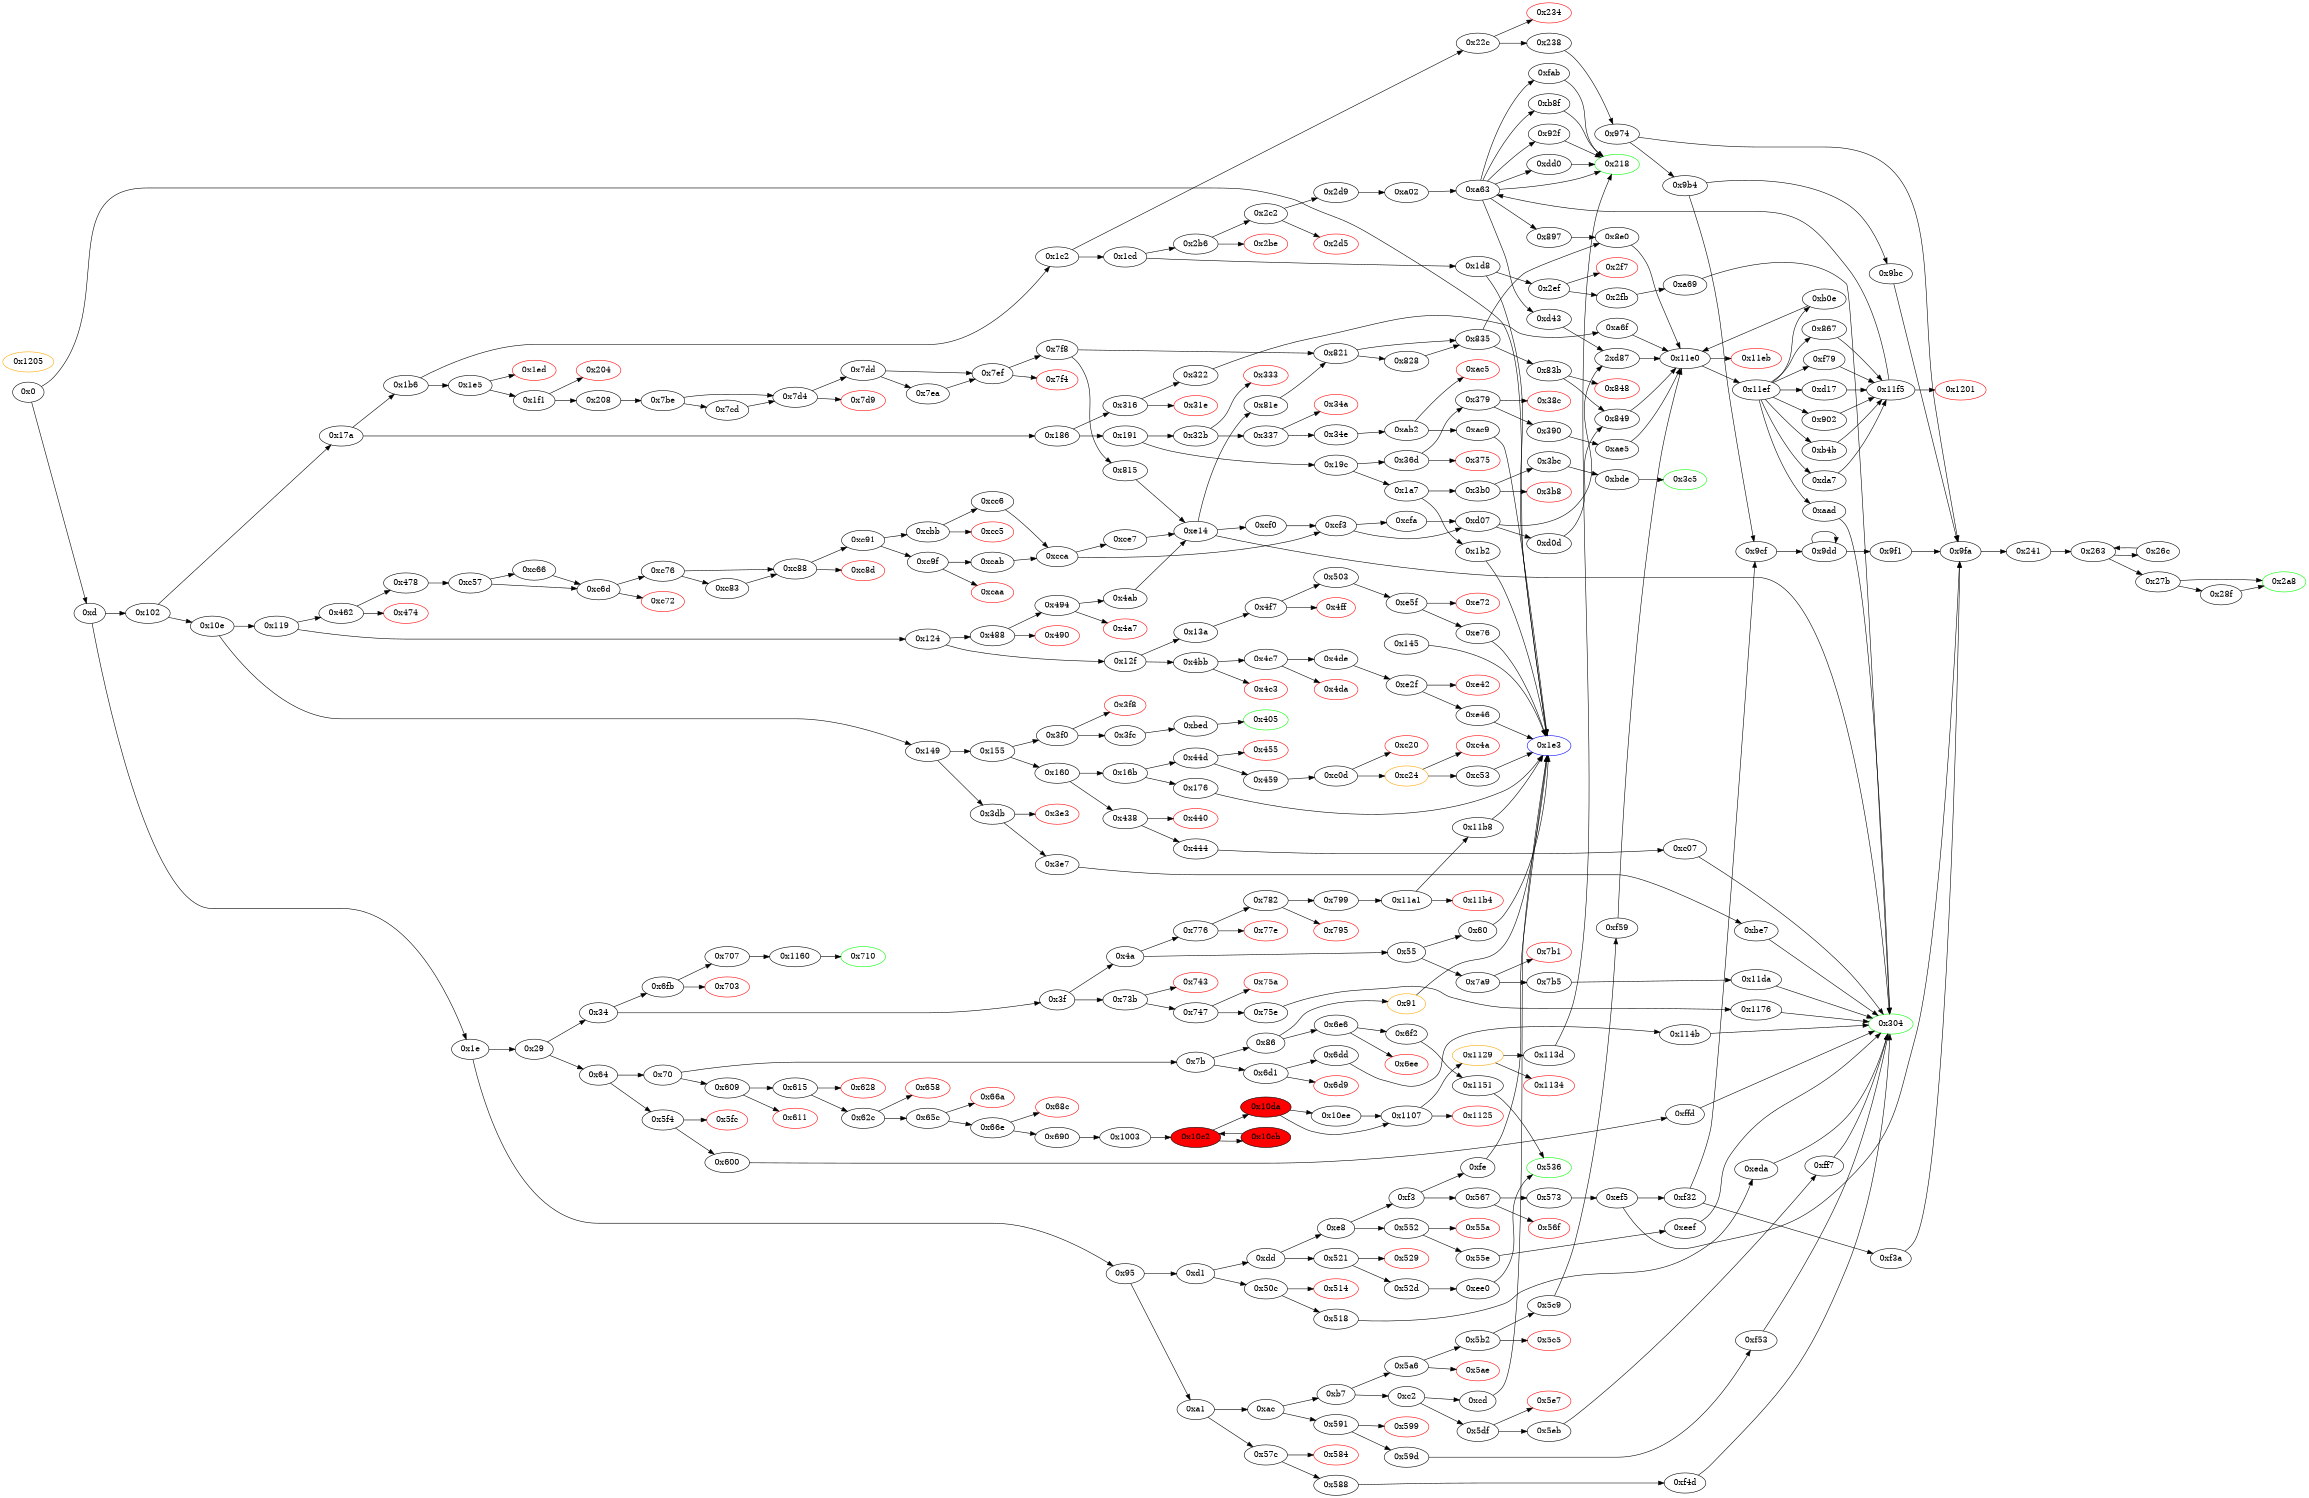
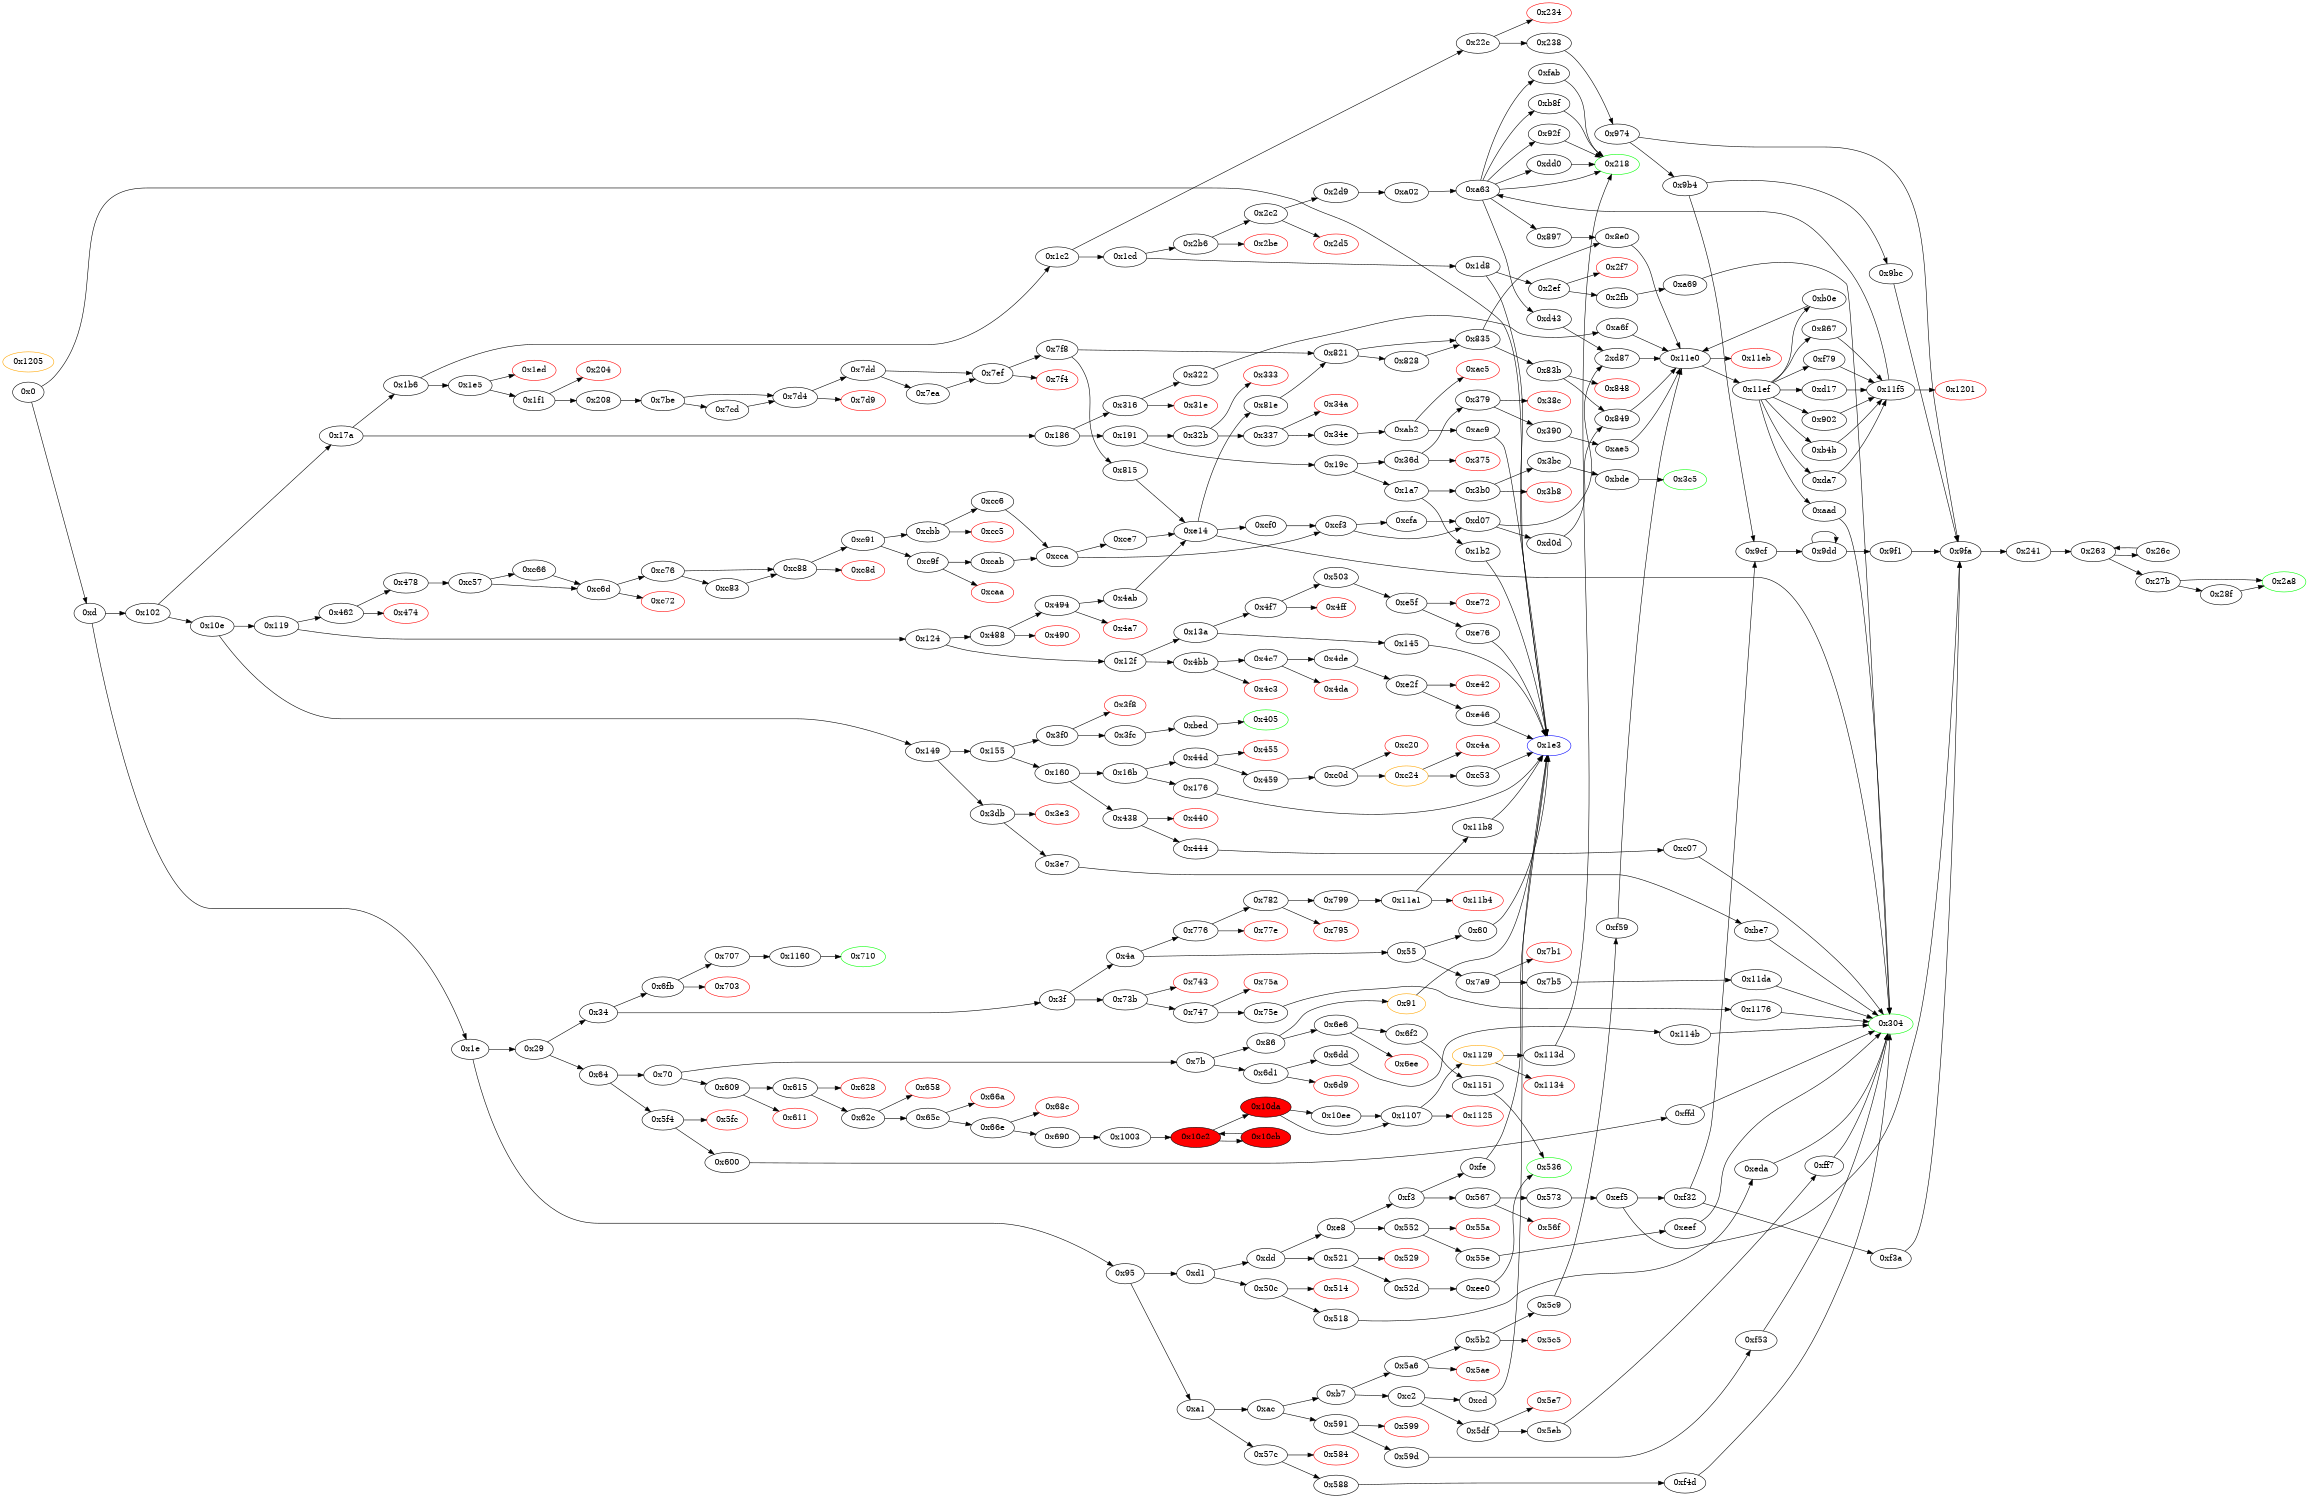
none -> (1298, 638)
